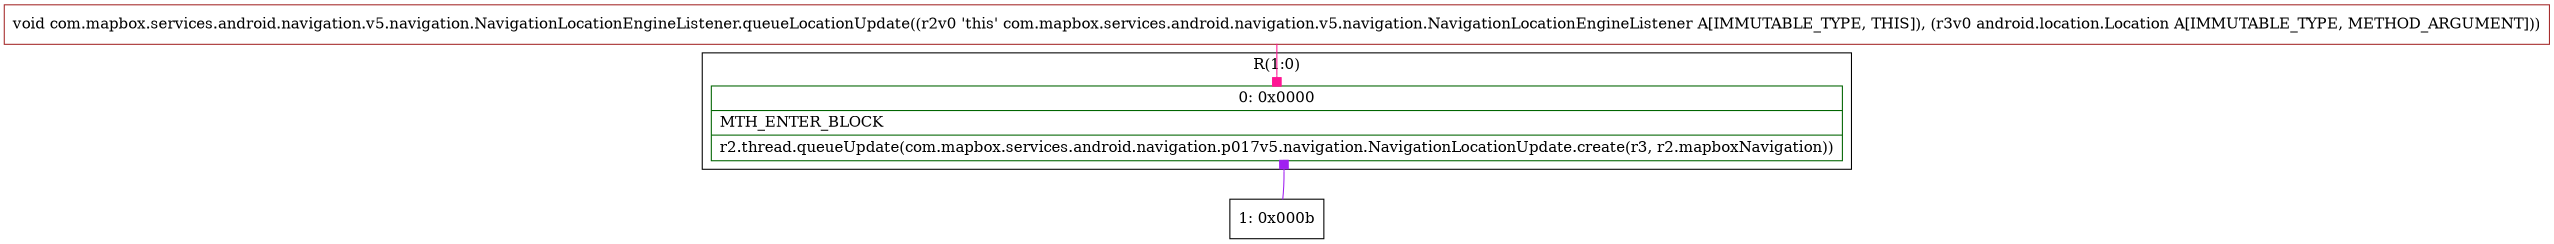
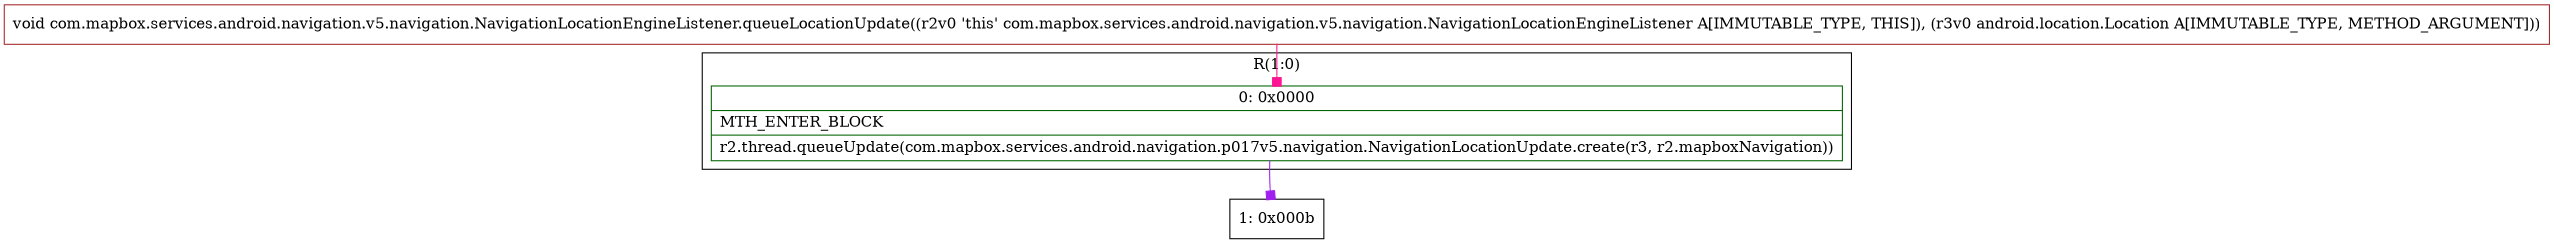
(1284, 185) -> (1270, 176)
